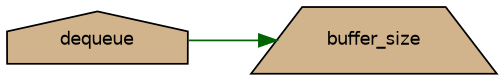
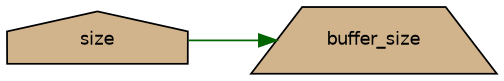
(97, 40) -> (97, 40)
